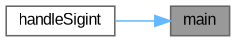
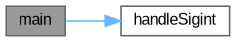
(135, 21) -> (85, 21)
